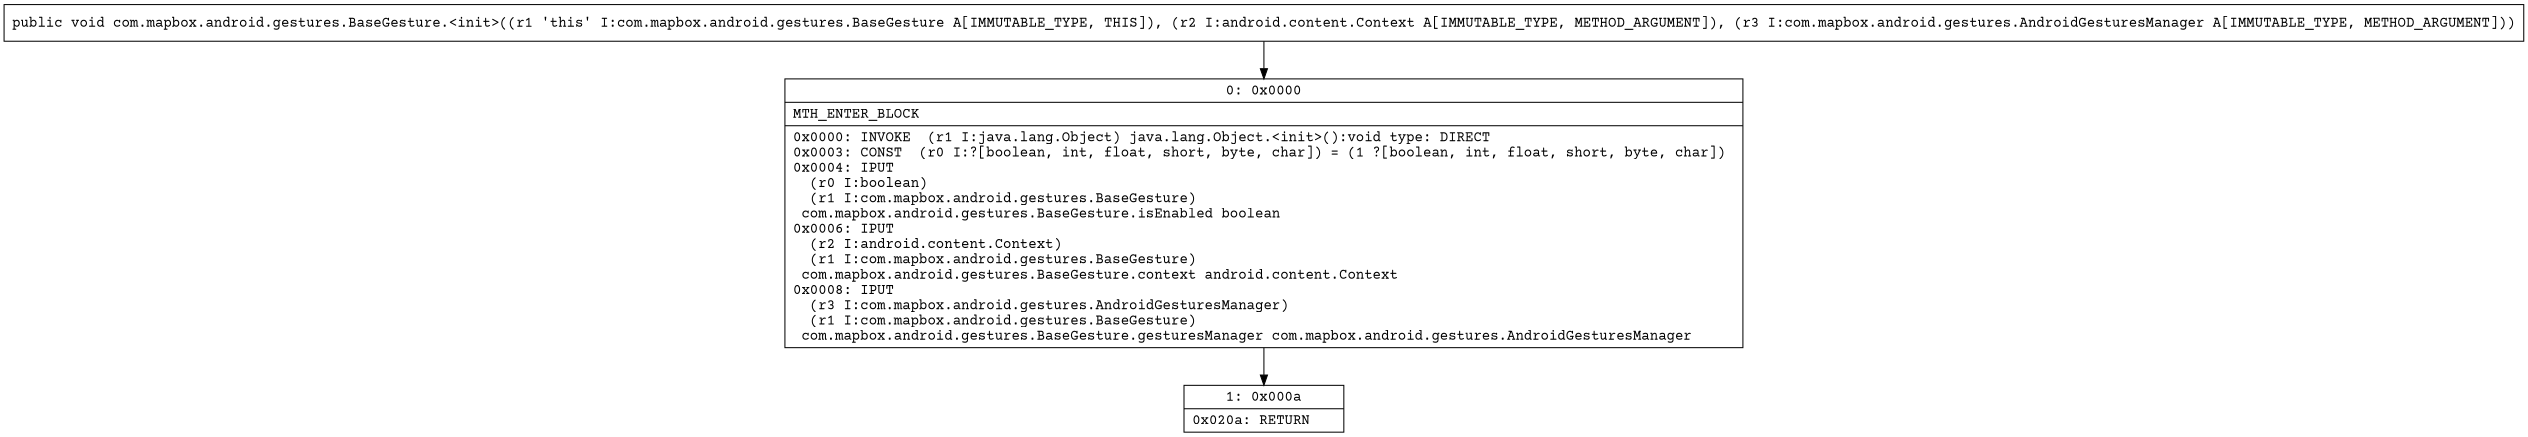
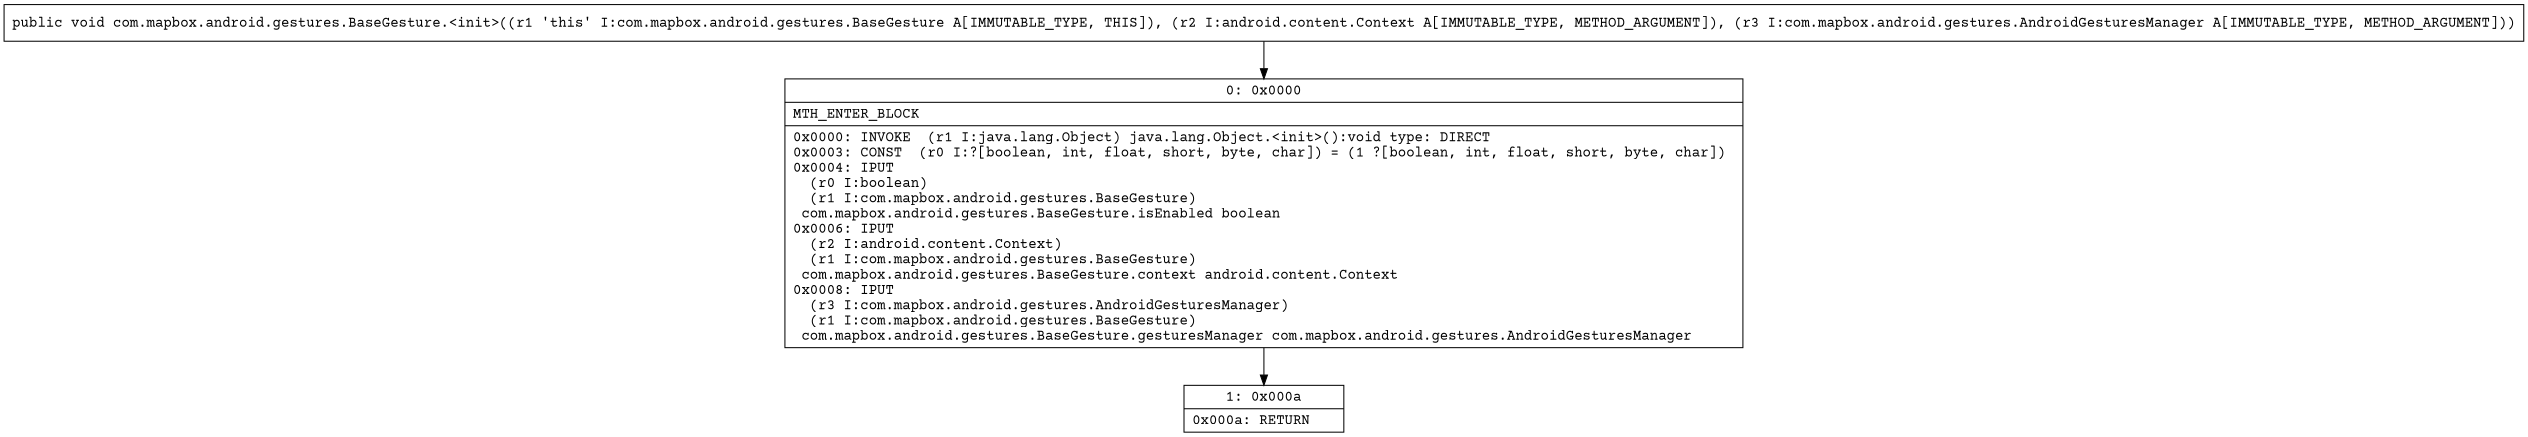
(1264, 420) -> (1264, 420)
